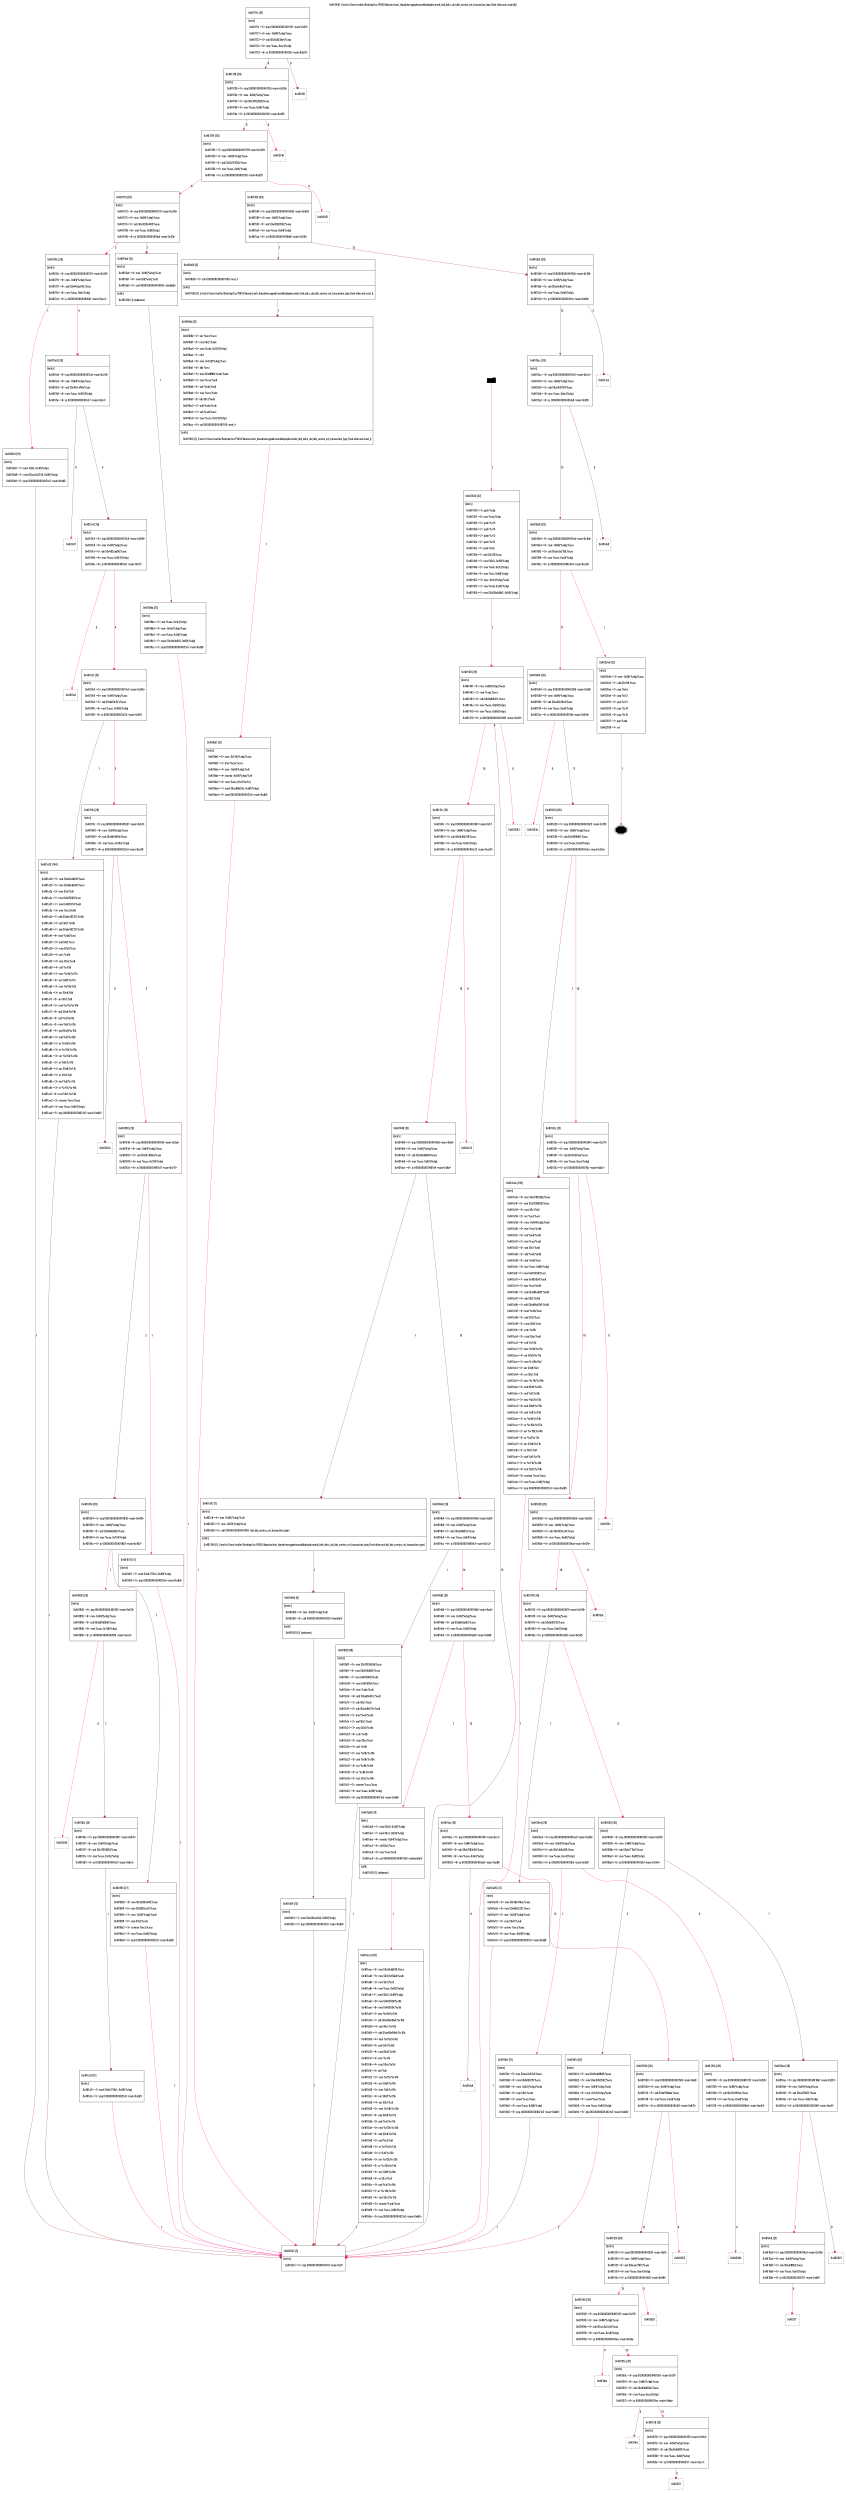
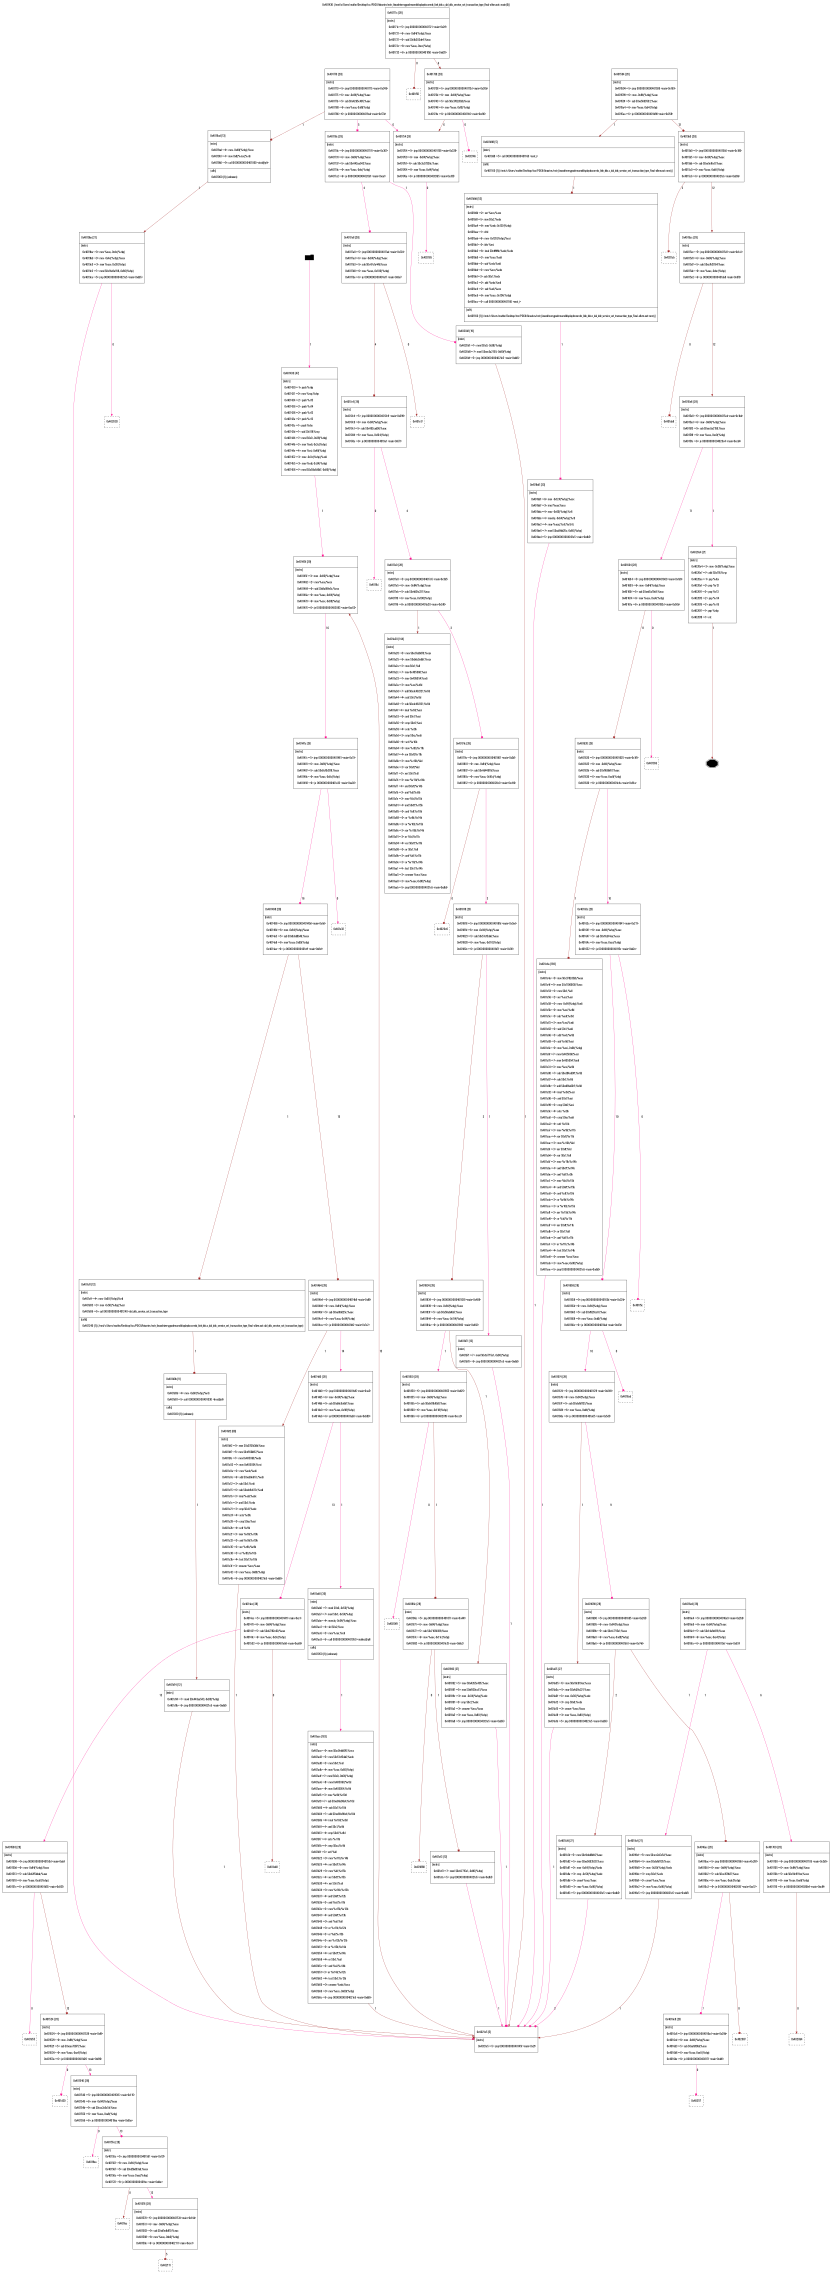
(191, 186) -> (391, 125)
(509, 773) -> (112, 349)
(48, 1779) -> none
none -> (419, 1867)
